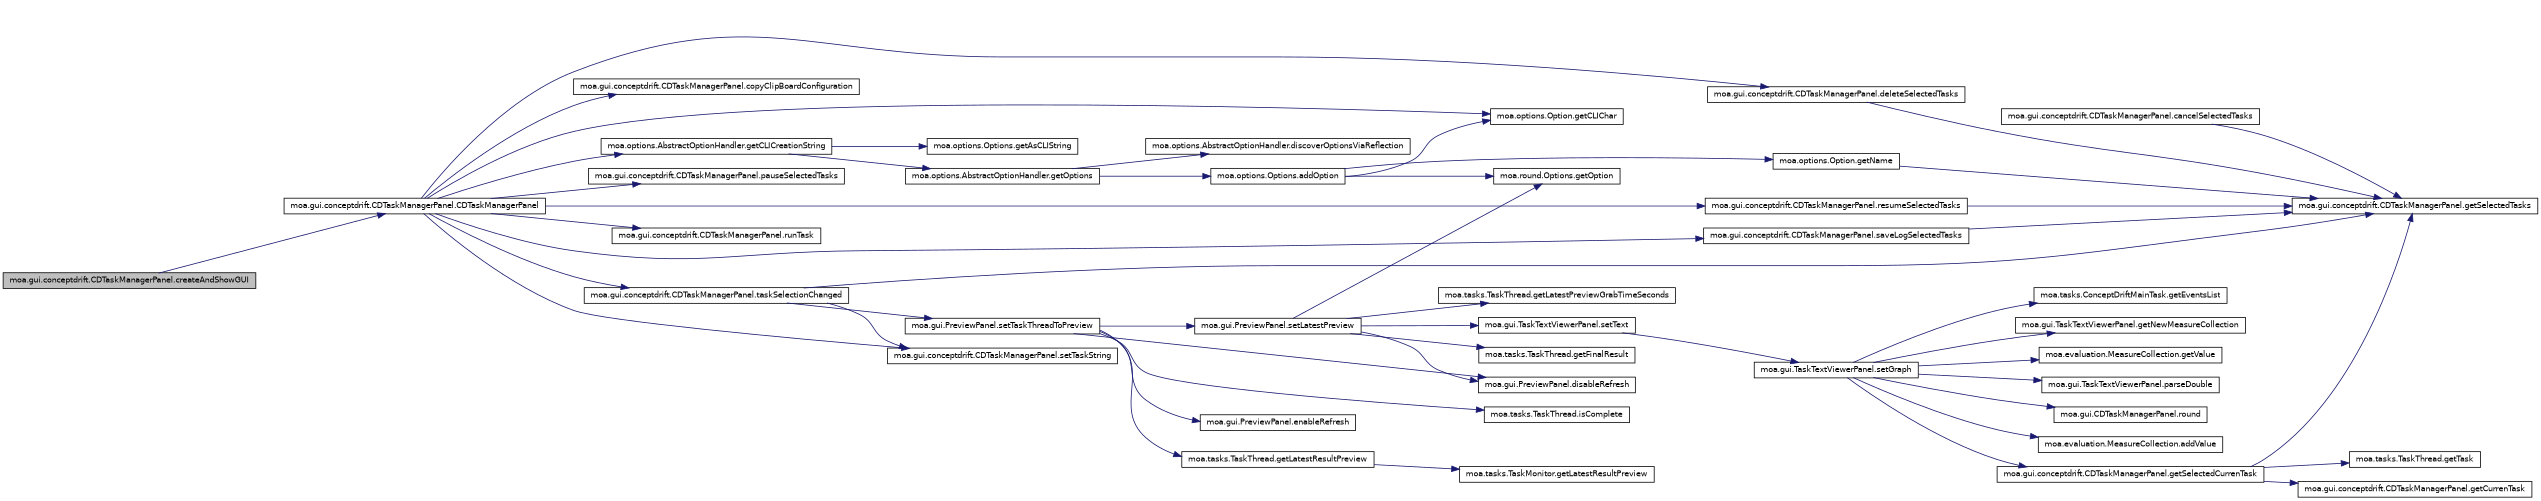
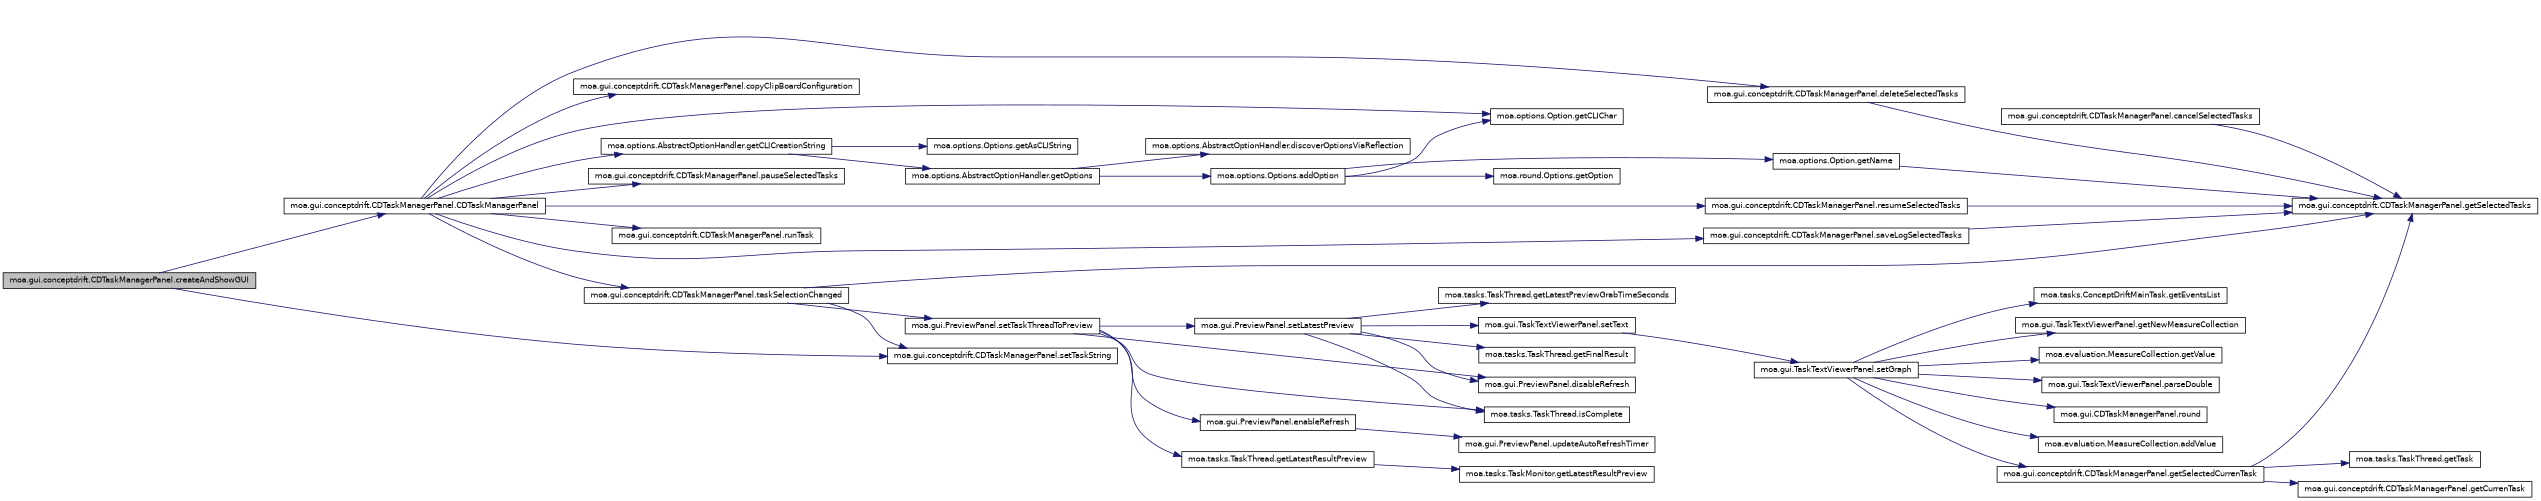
(1414, 253) -> (1405, 375)
(648, 323) -> (524, 339)
none -> (1557, 445)
